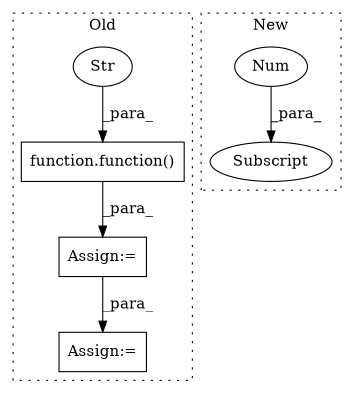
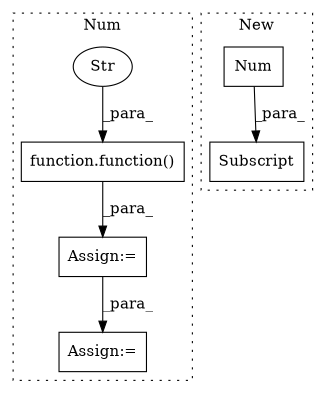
(103, 26) -> (103, 26)
(271, 67) -> (254, 67)
(271, 162) -> (257, 162)
